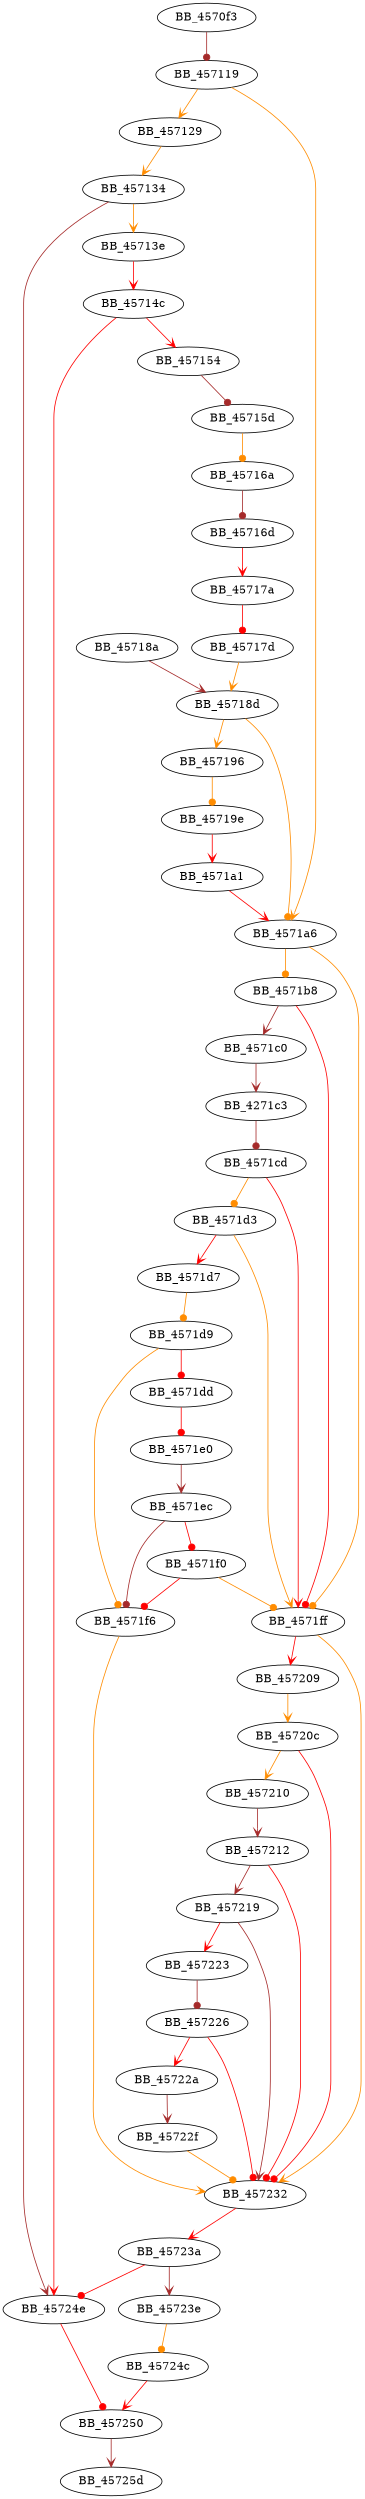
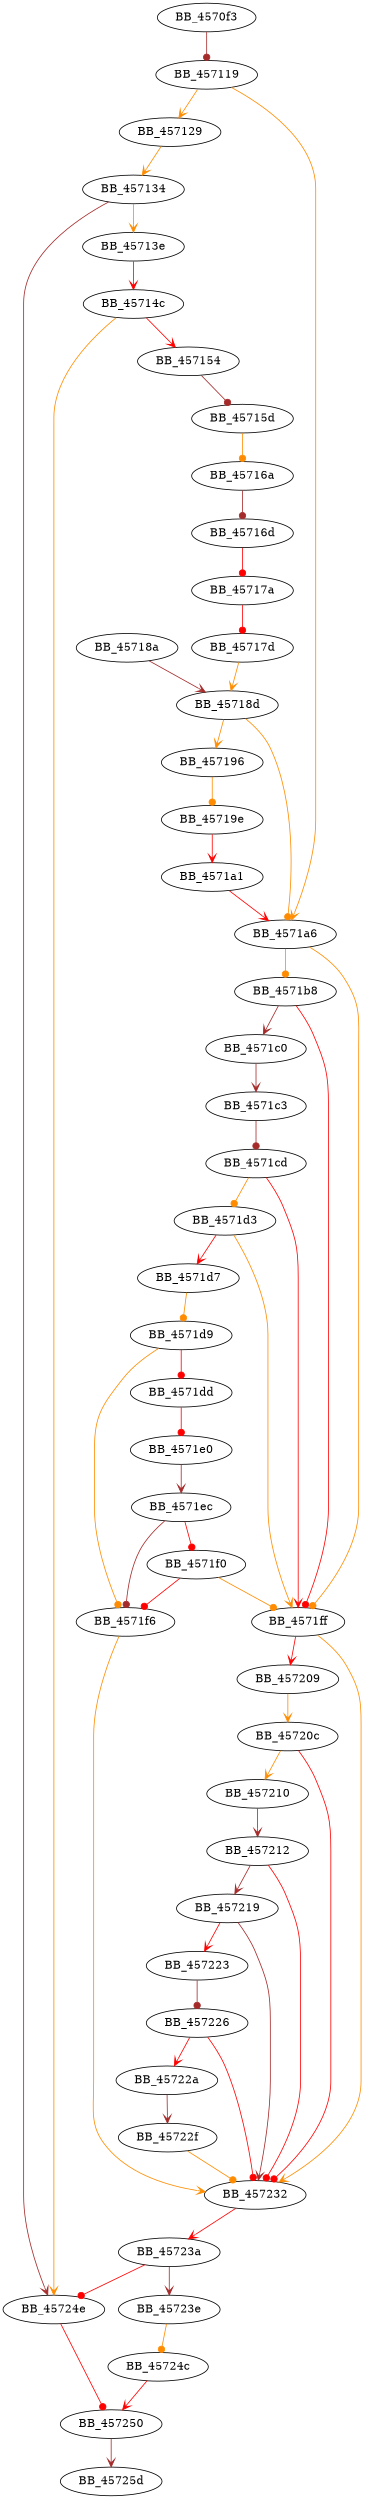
(242, 559) -> (242, 559)
(256, 1106) -> (256, 1106)
(54, 1292) -> (54, 1292)
